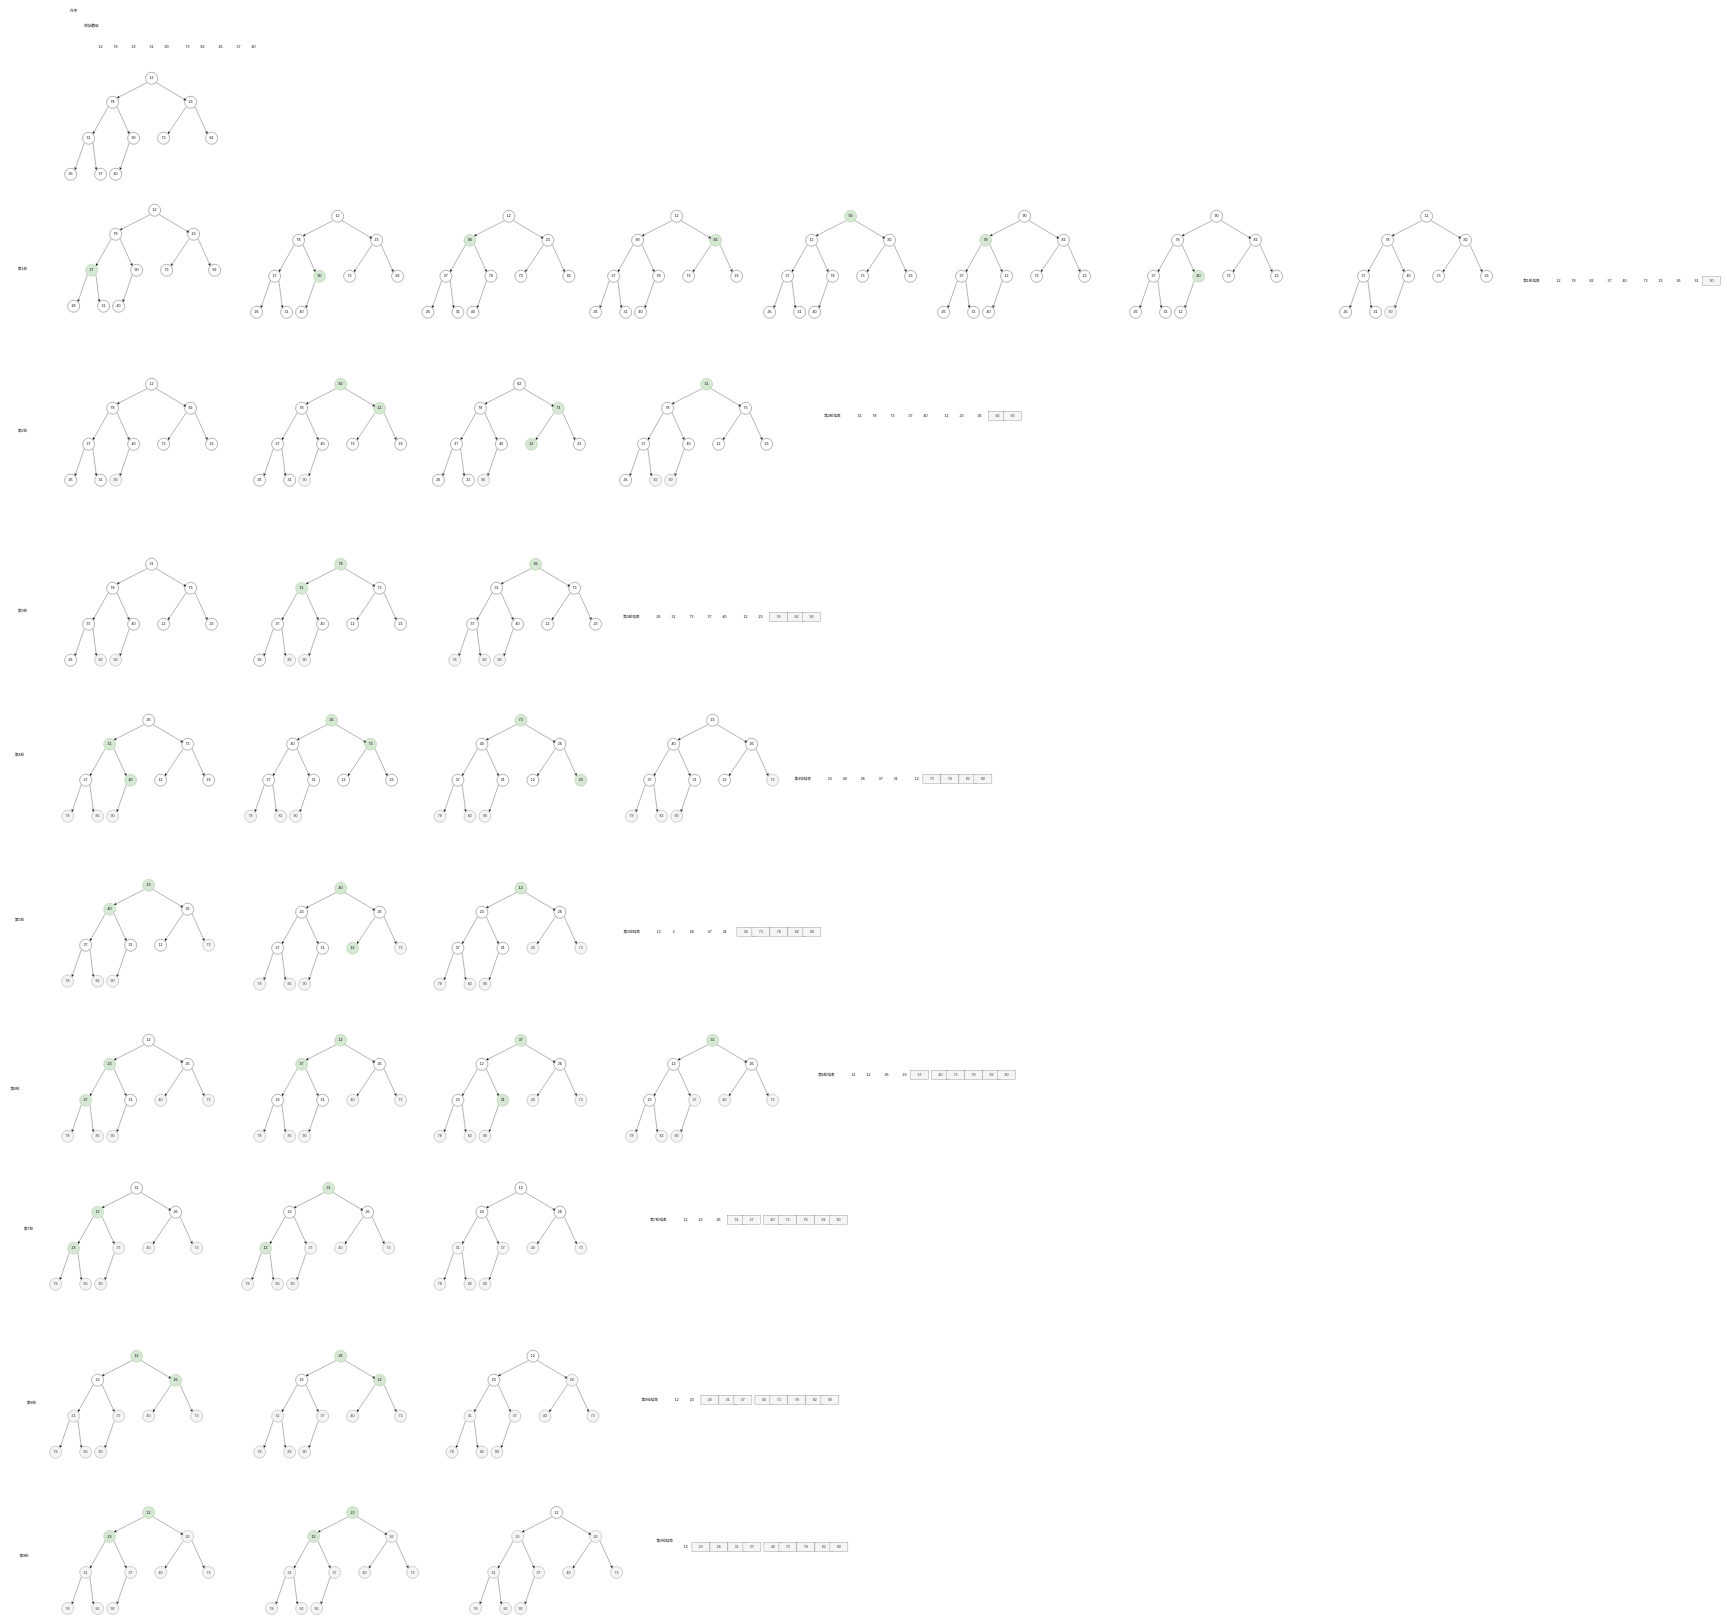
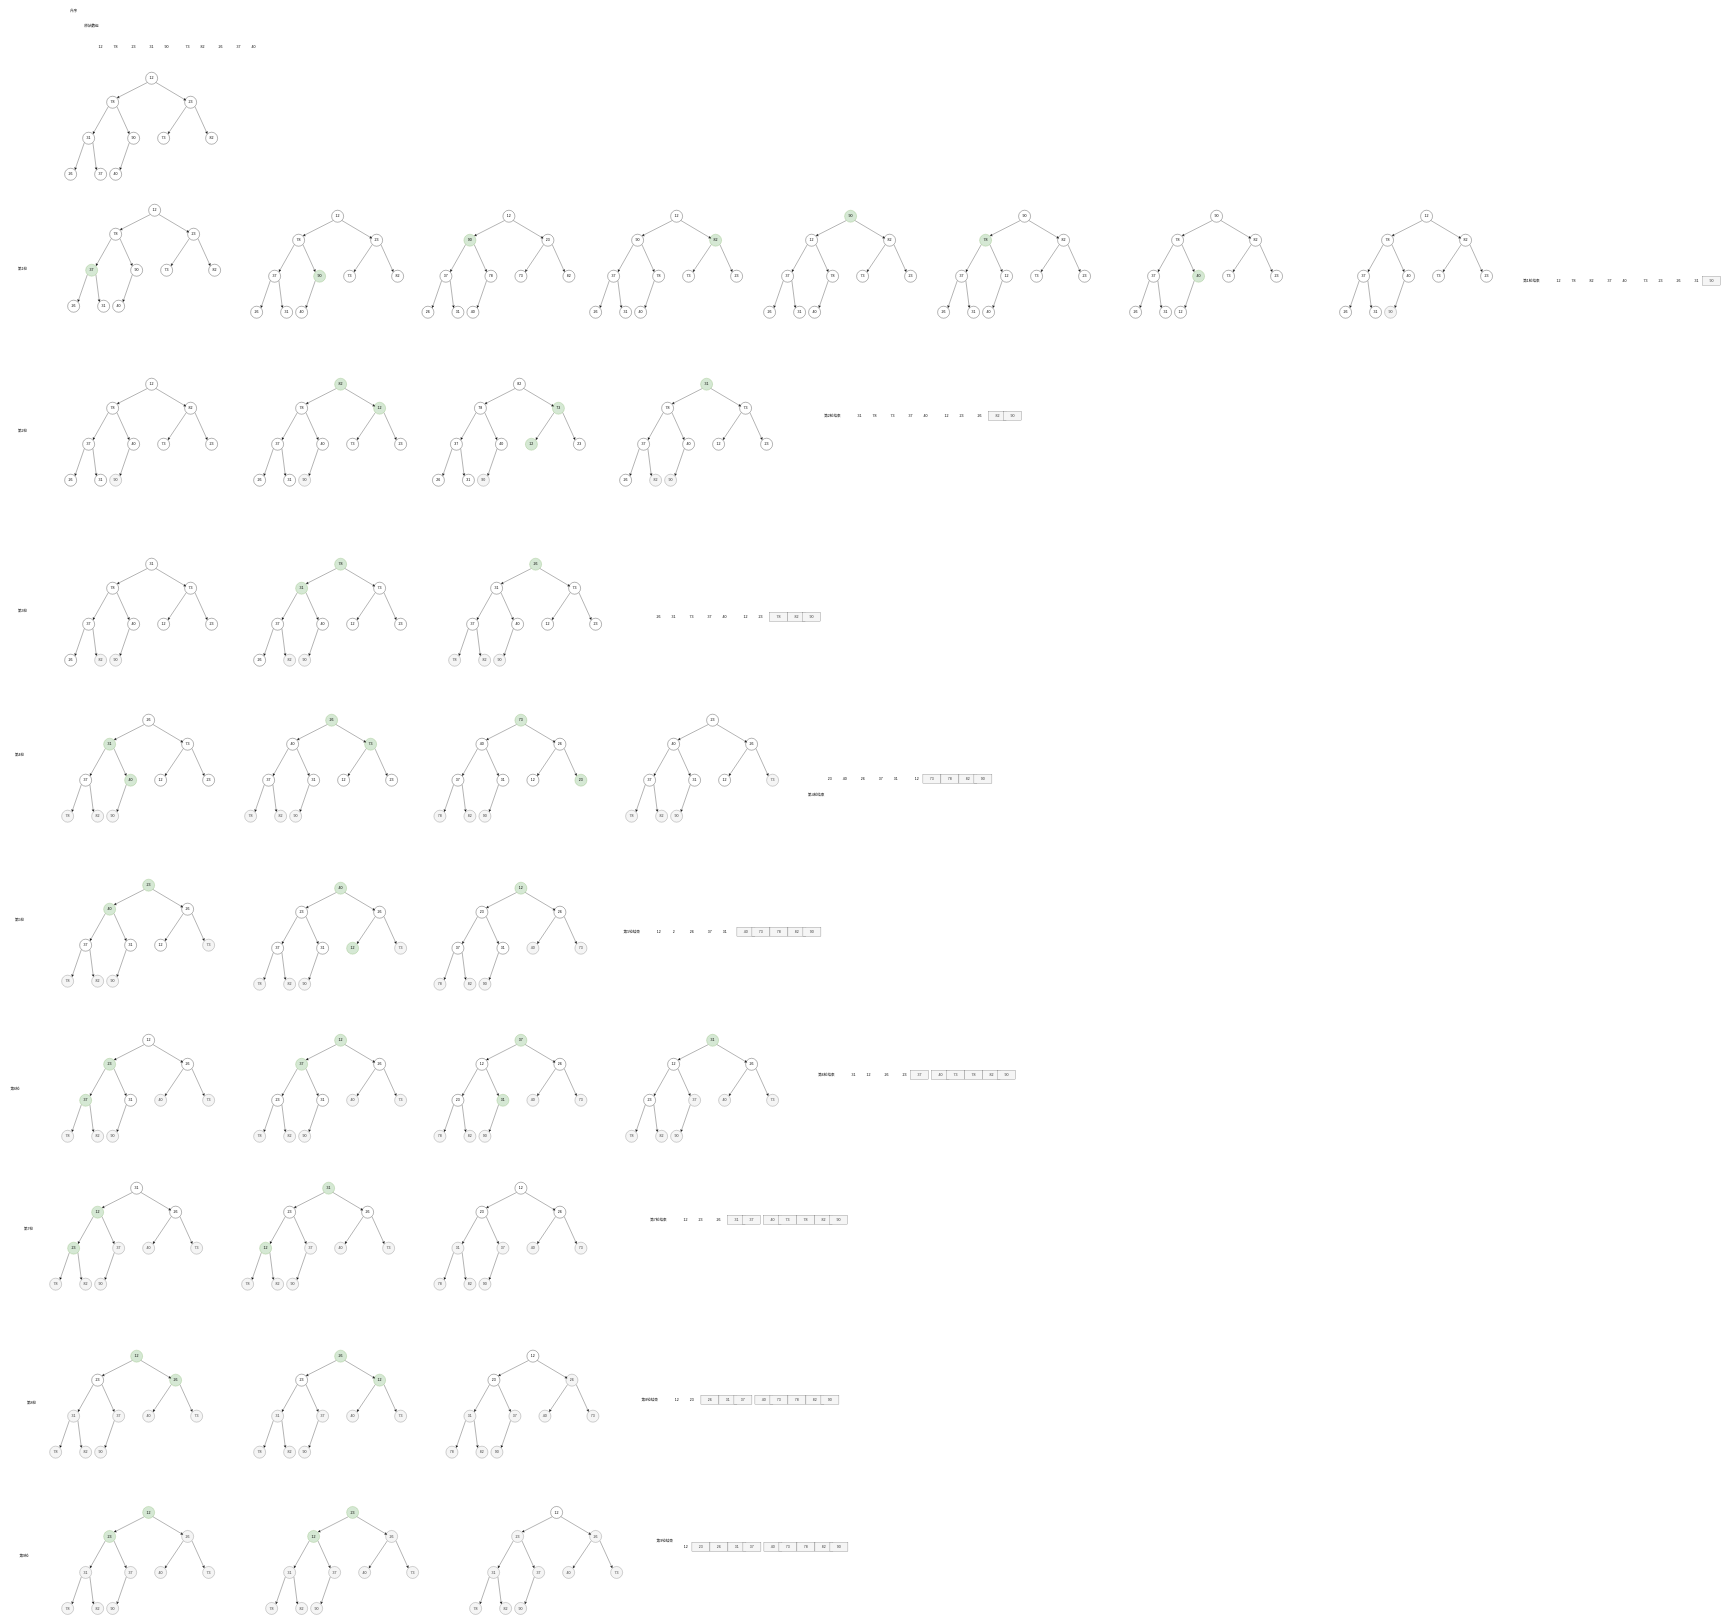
(632, 617) -> none
(803, 779) -> (816, 795)
